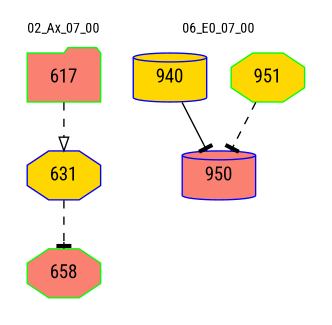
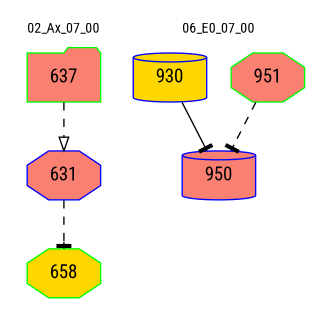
(64, 78) -> (64, 78)
(170, 78) -> (170, 78)
(268, 78) -> (268, 78)
(64, 175) -> (64, 175)
(64, 273) -> (64, 273)
